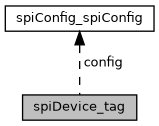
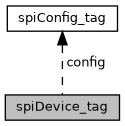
(80, 19) -> (62, 19)
